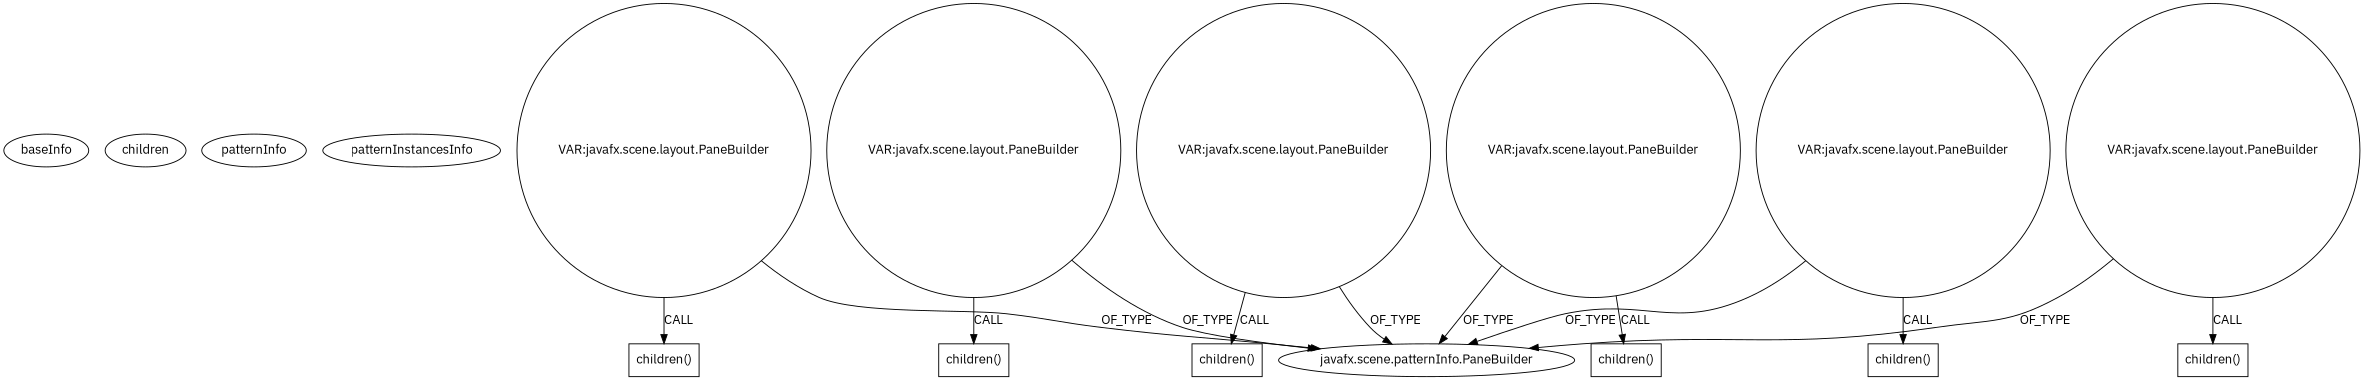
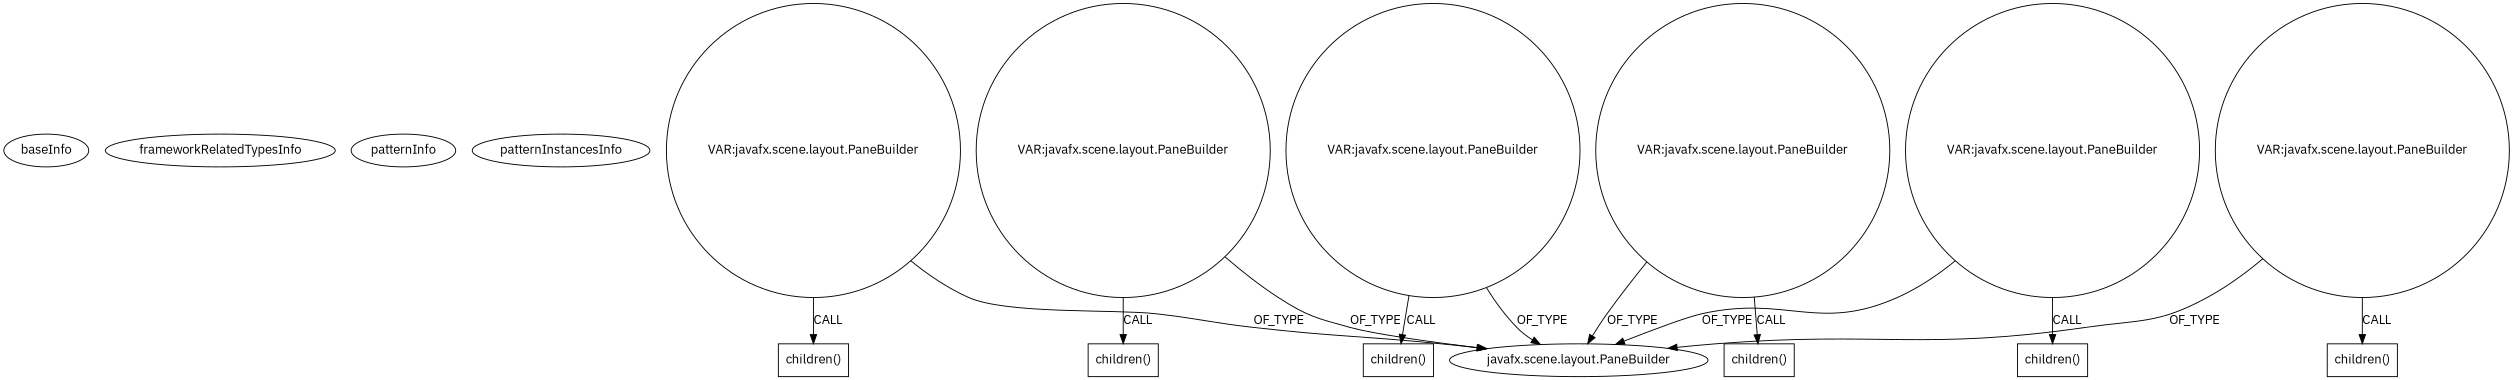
(146, 150) -> (220, 150)
(1427, 360) -> (1579, 360)
